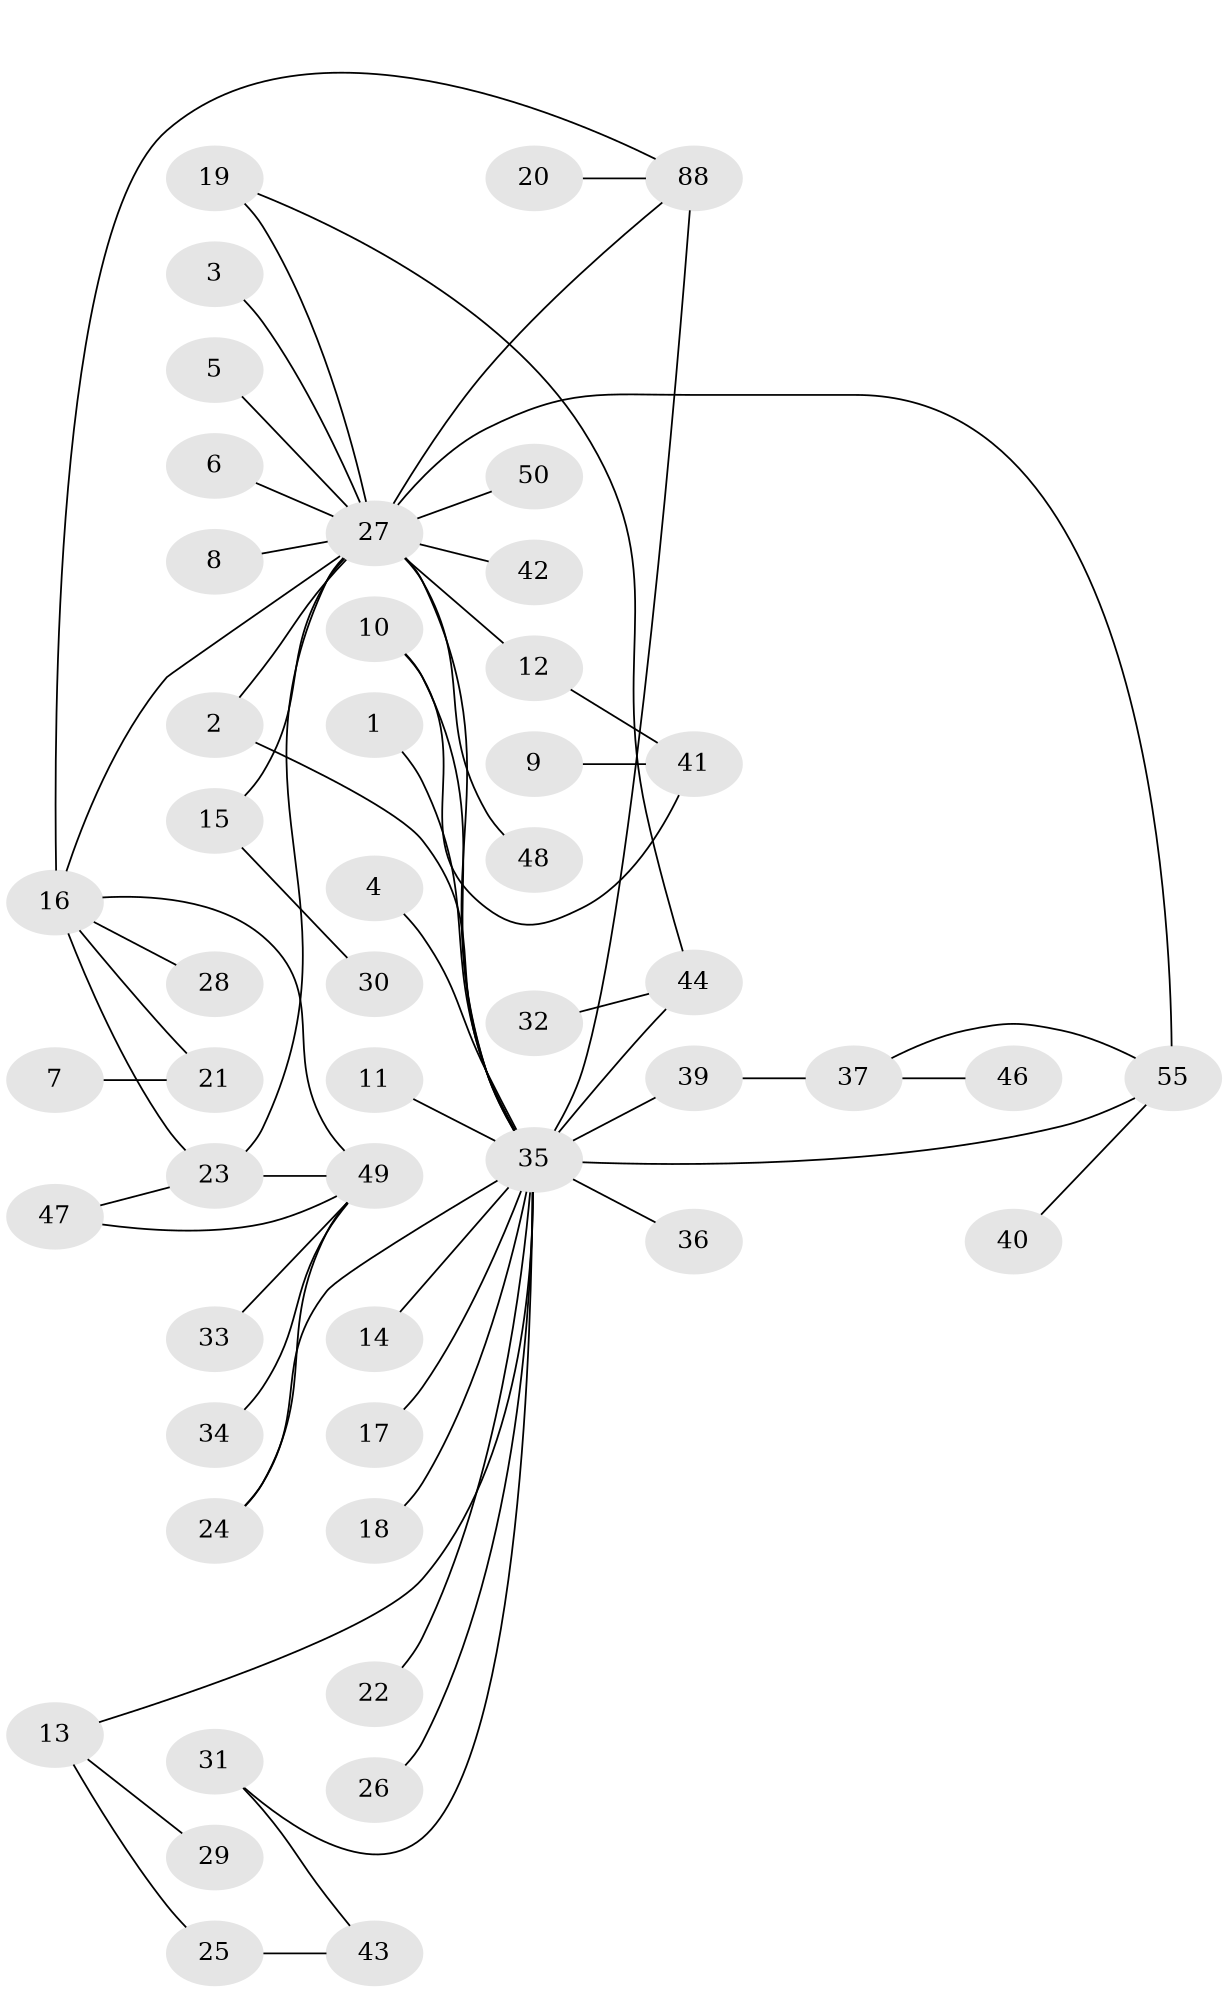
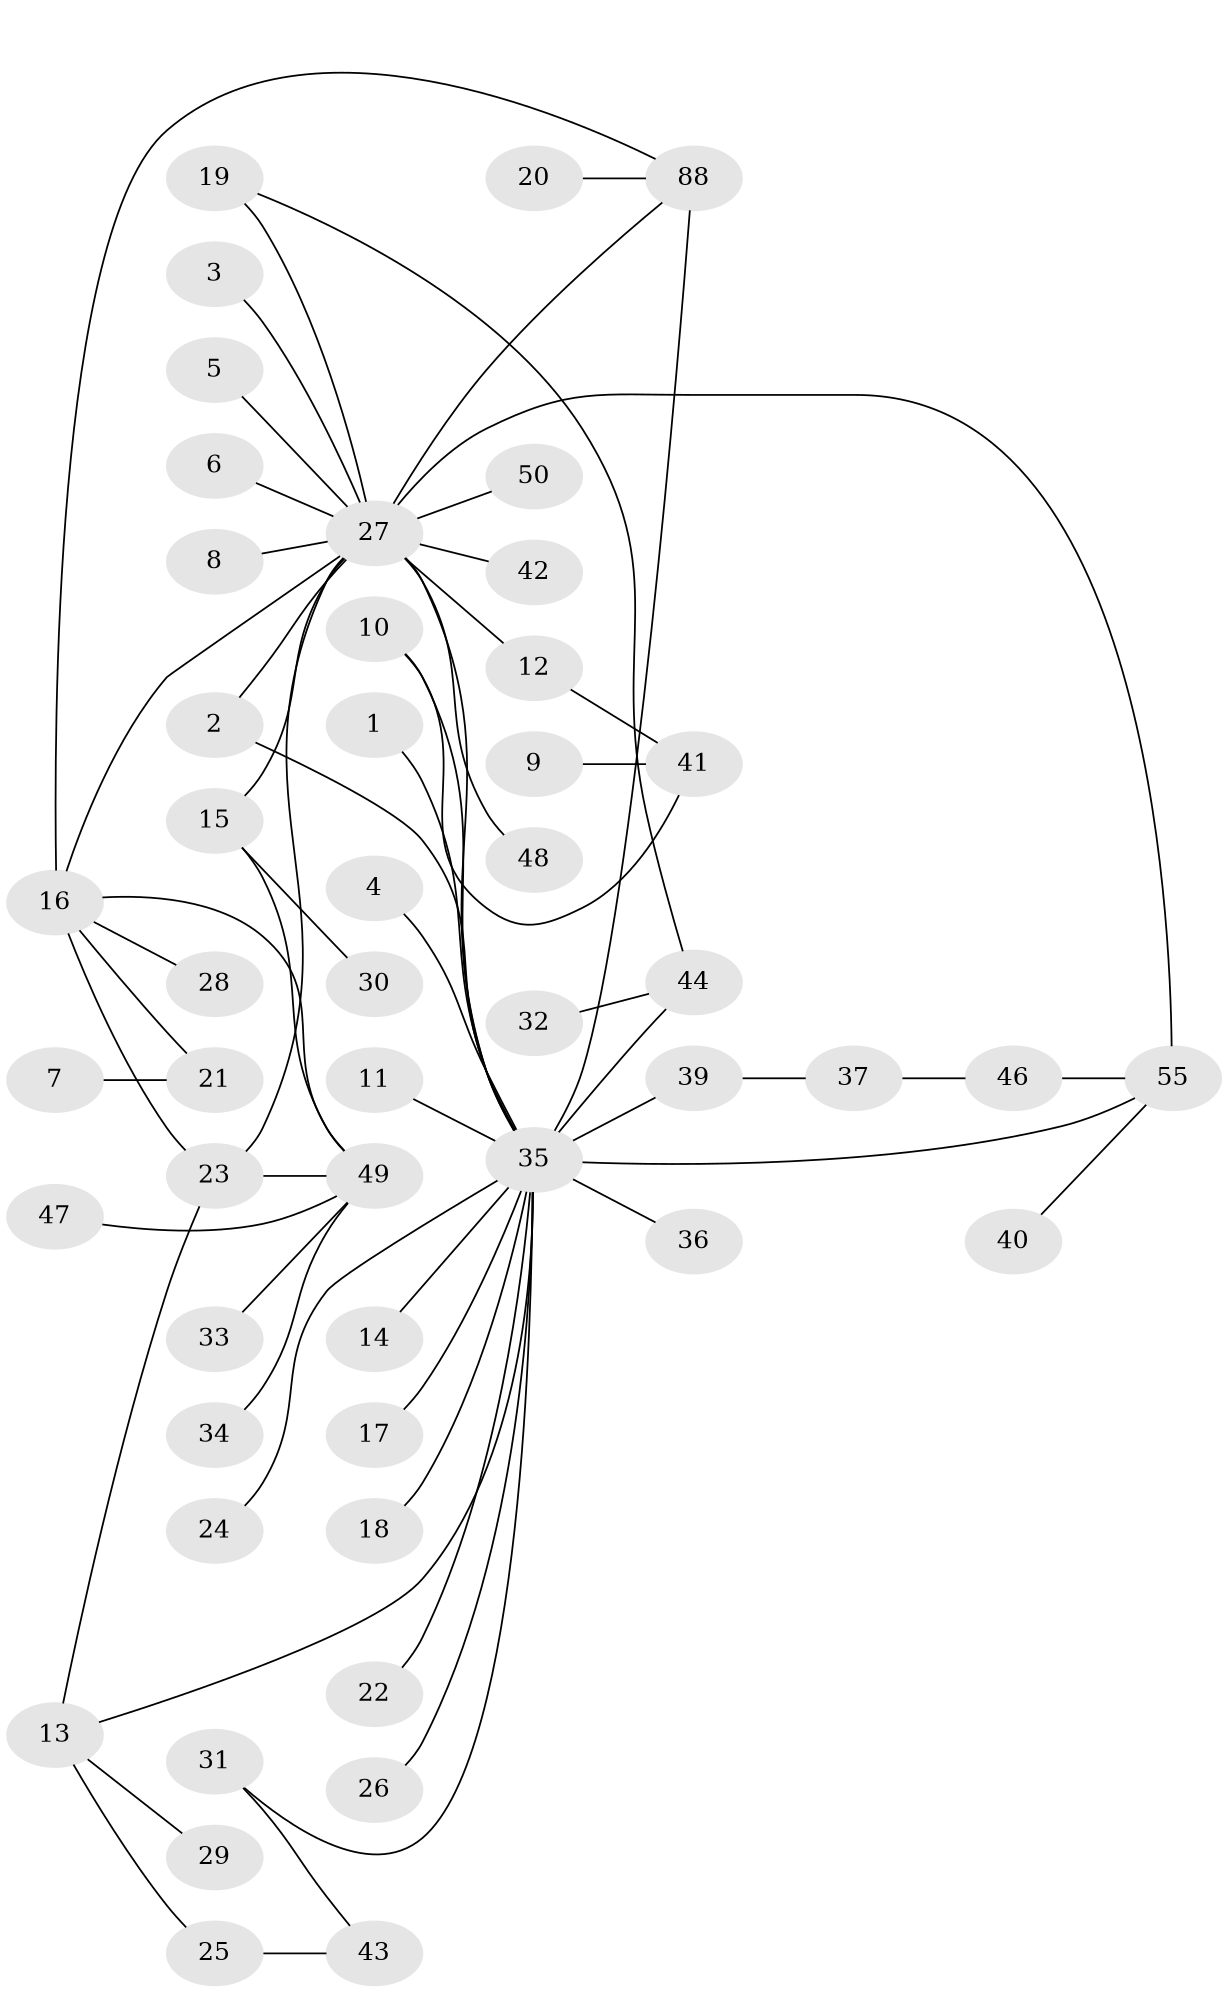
(1014, 1024) -> (1094, 1078)
(135, 1196) -> (121, 1452)
(297, 1355) -> (286, 943)
